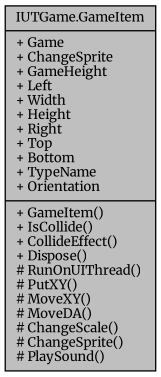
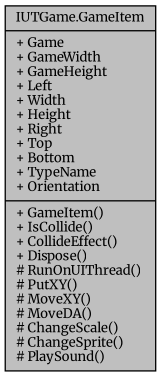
(65, 58) -> (59, 58)
